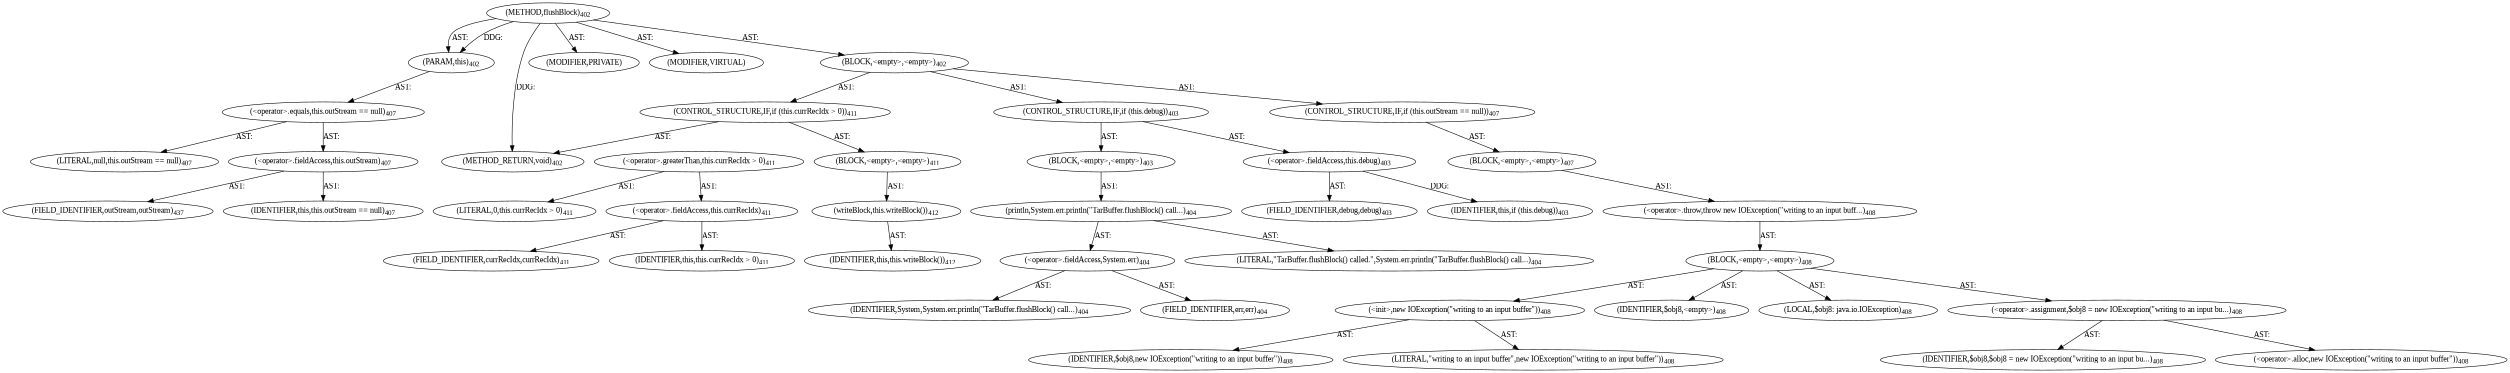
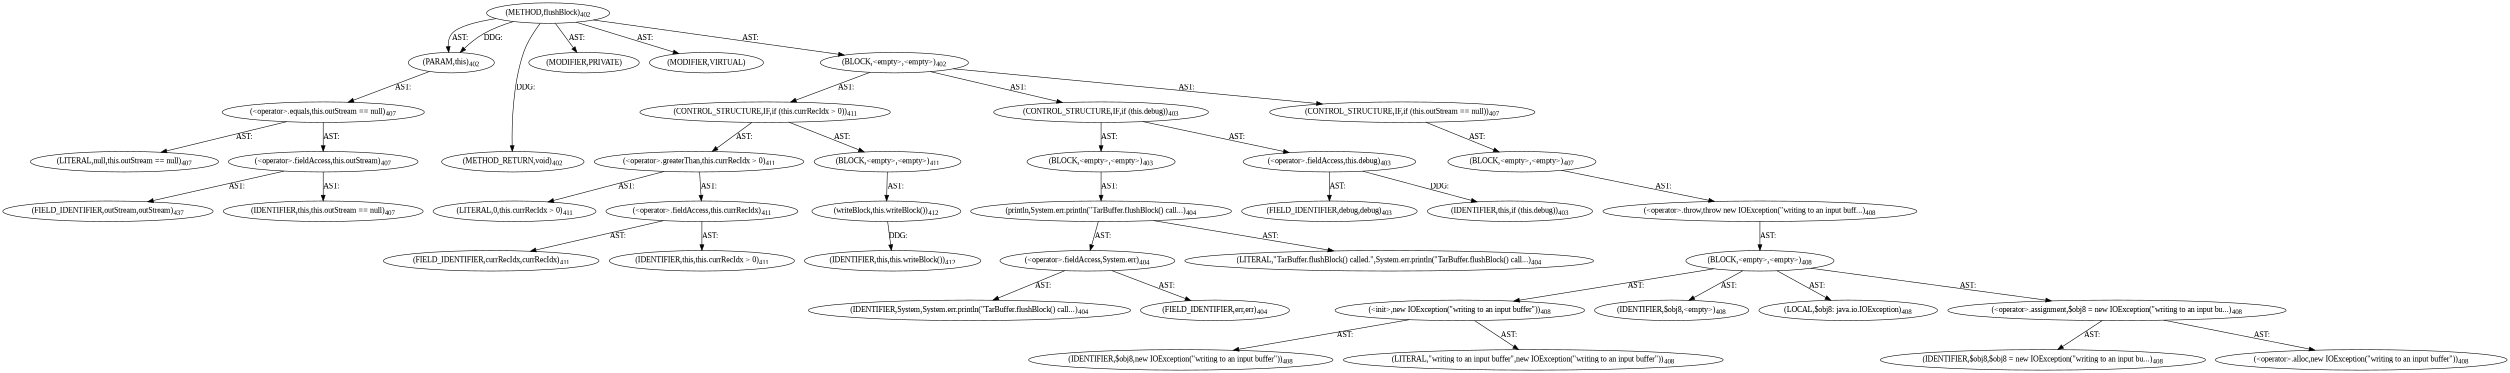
(639, 137) -> (734, 135)
(899, 236) -> (899, 236)
